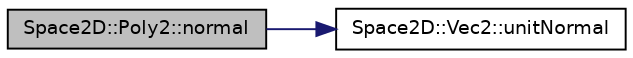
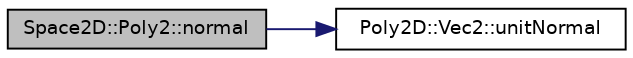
(481, 29) -> (481, 29)
